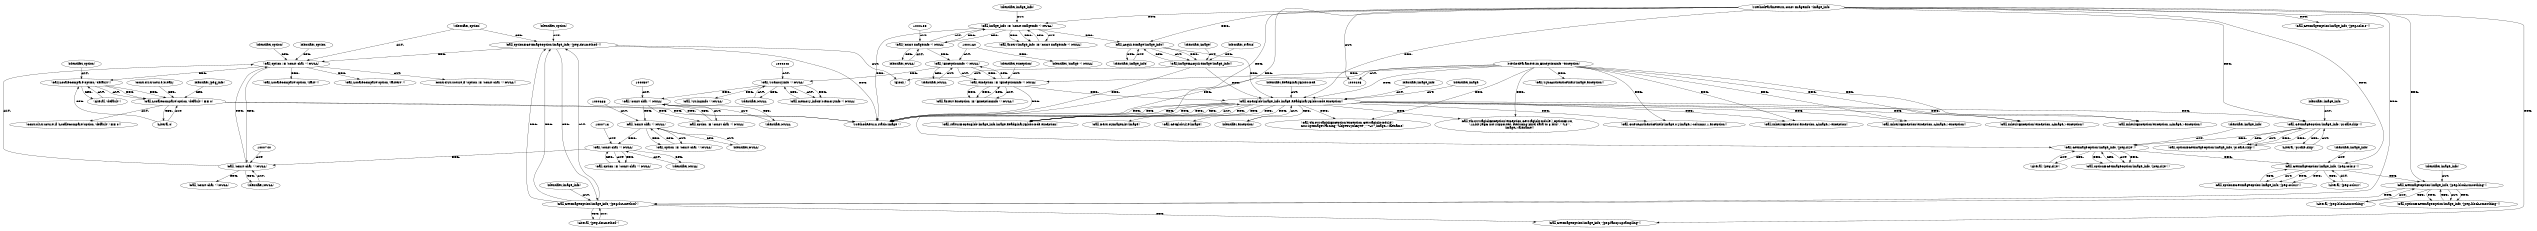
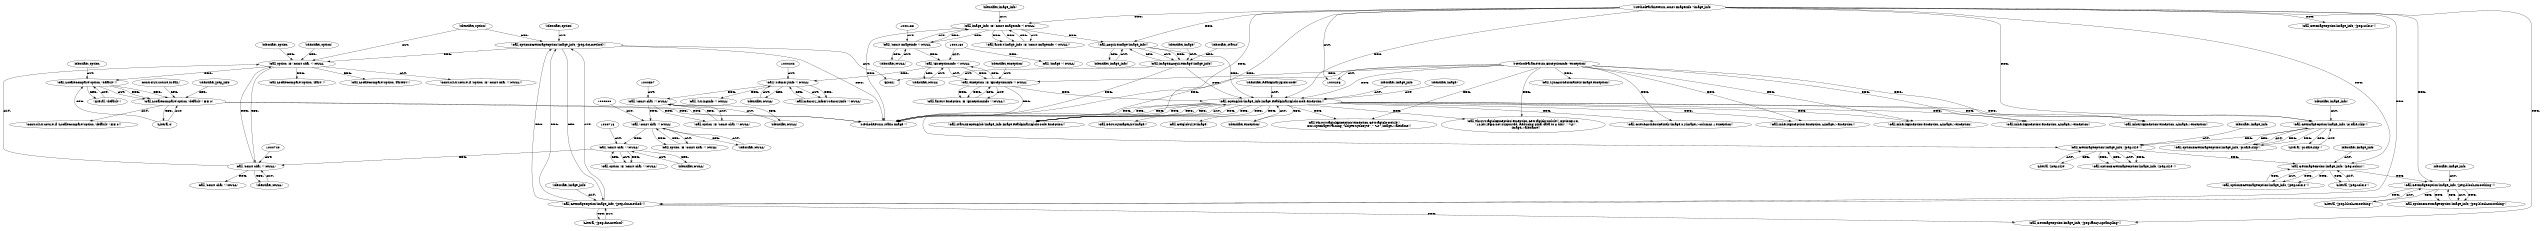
(1073, 64) -> (1058, 64)
